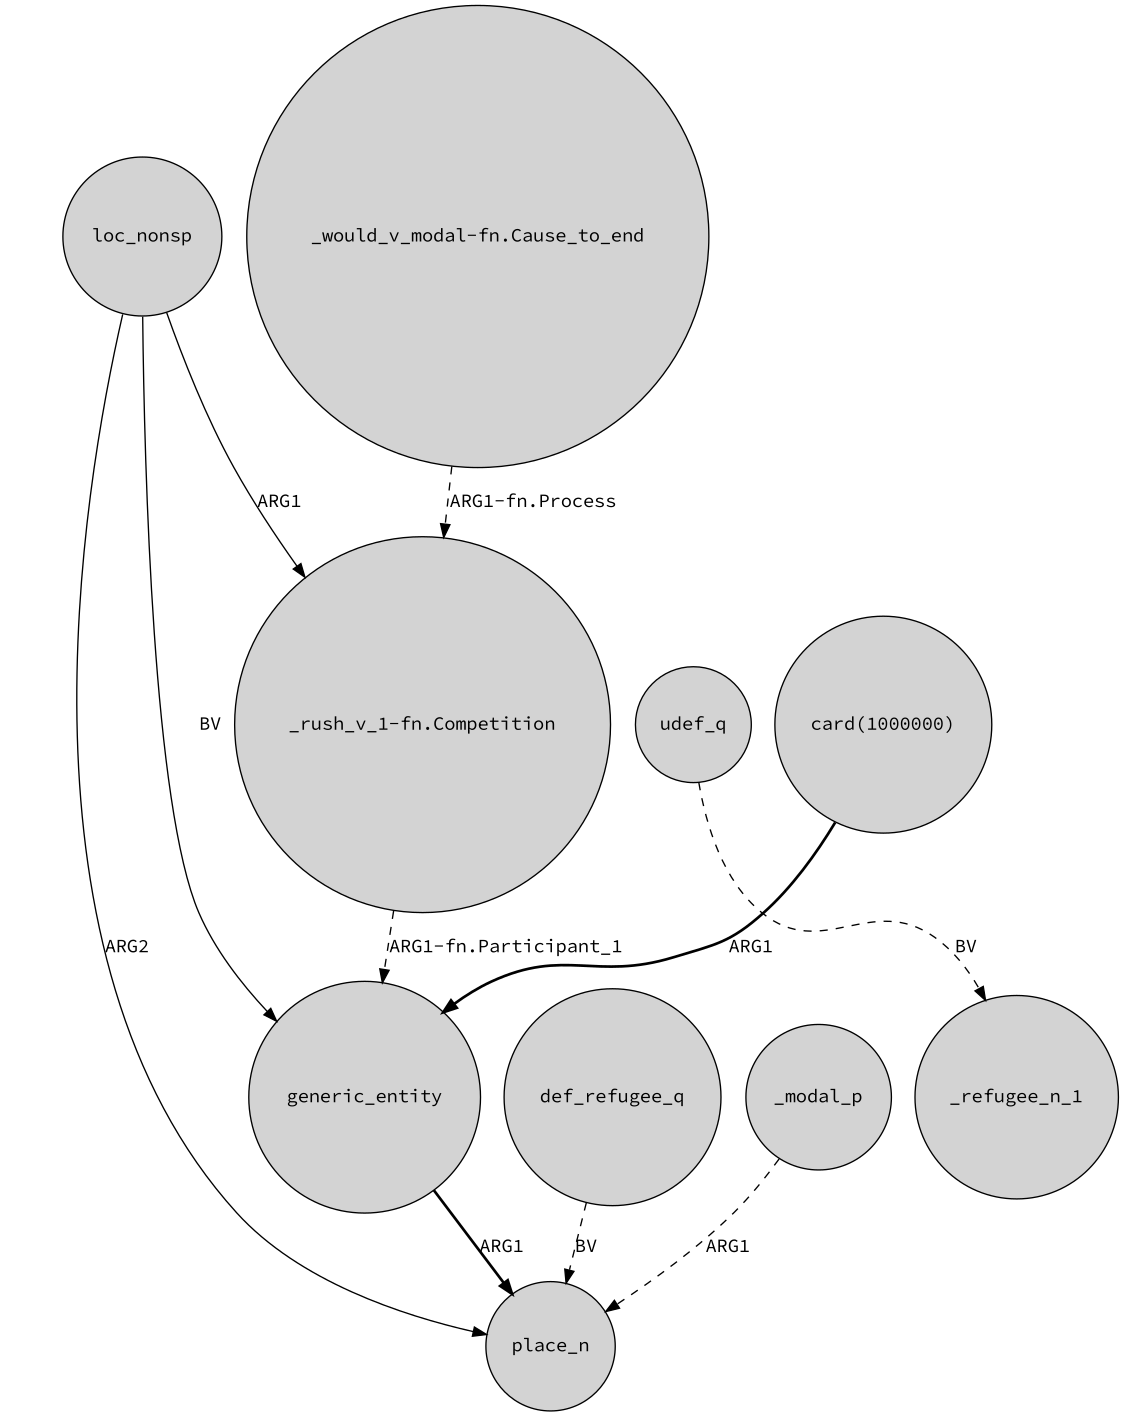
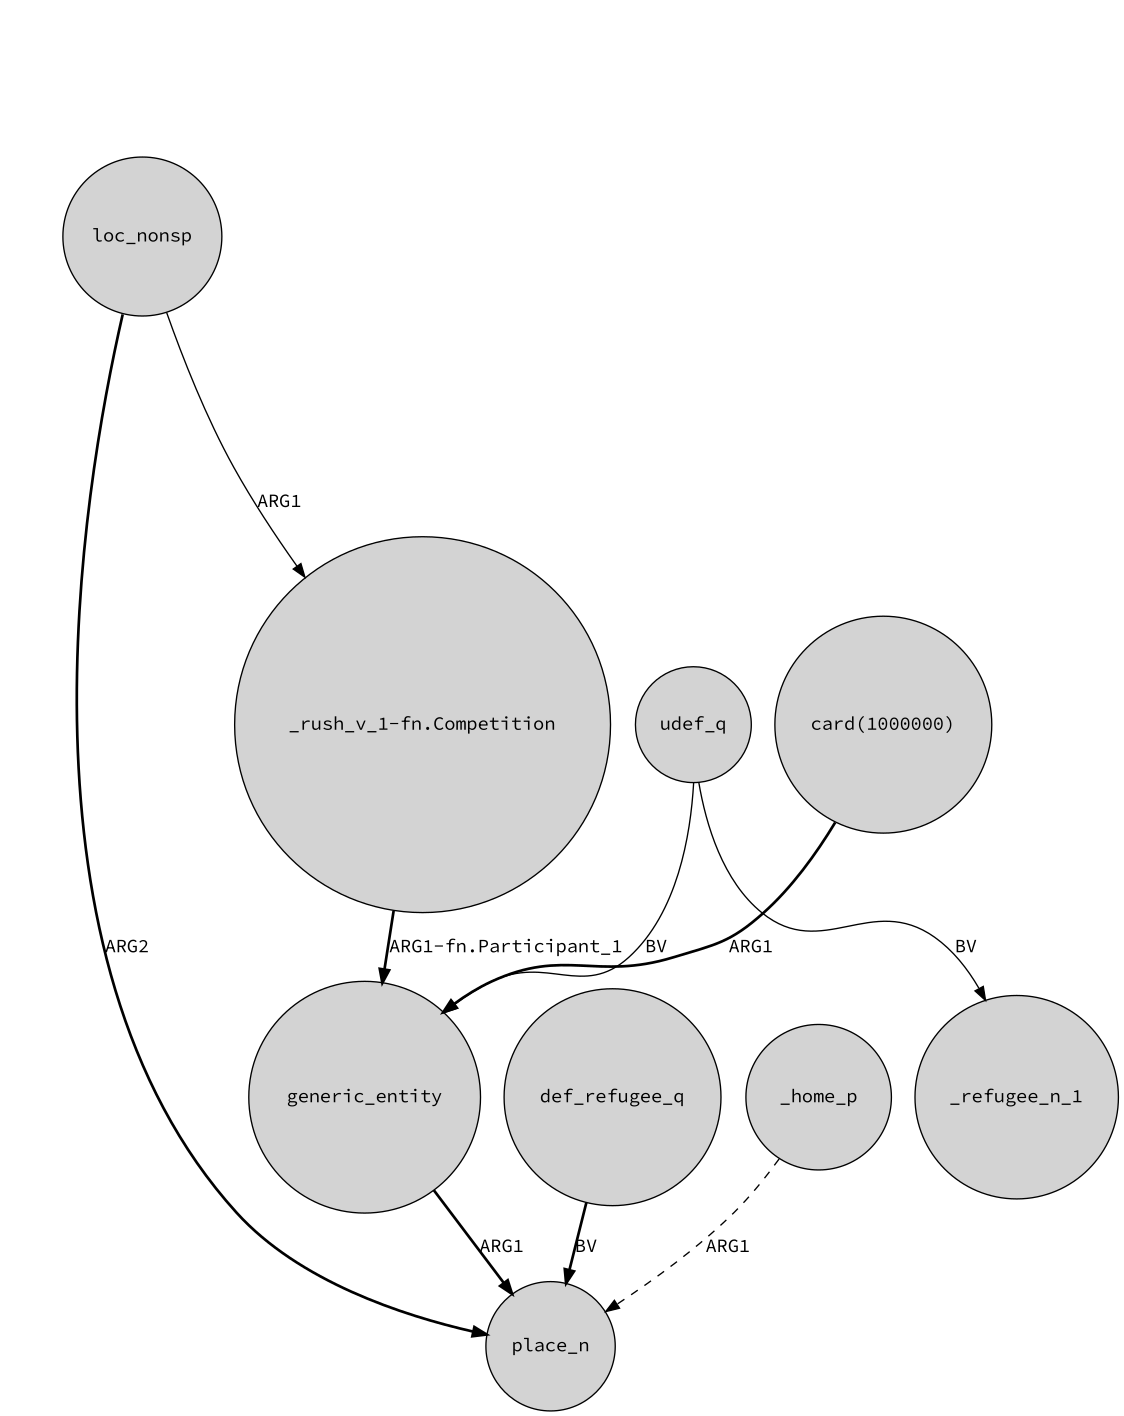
(478, 237) -> none
(158, 677) -> (630, 956)
(98, 913) -> (98, 913)
(808, 931) -> (808, 931)
(389, 940) -> (389, 940)
(819, 1097) -> (819, 1097)
(578, 1236) -> (578, 1236)
